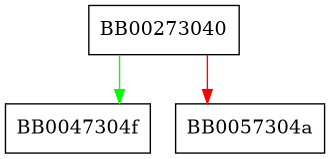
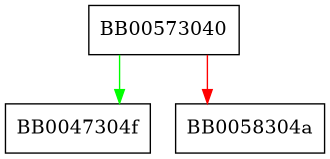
(164, 30) -> (164, 30)
(250, 128) -> (250, 128)
